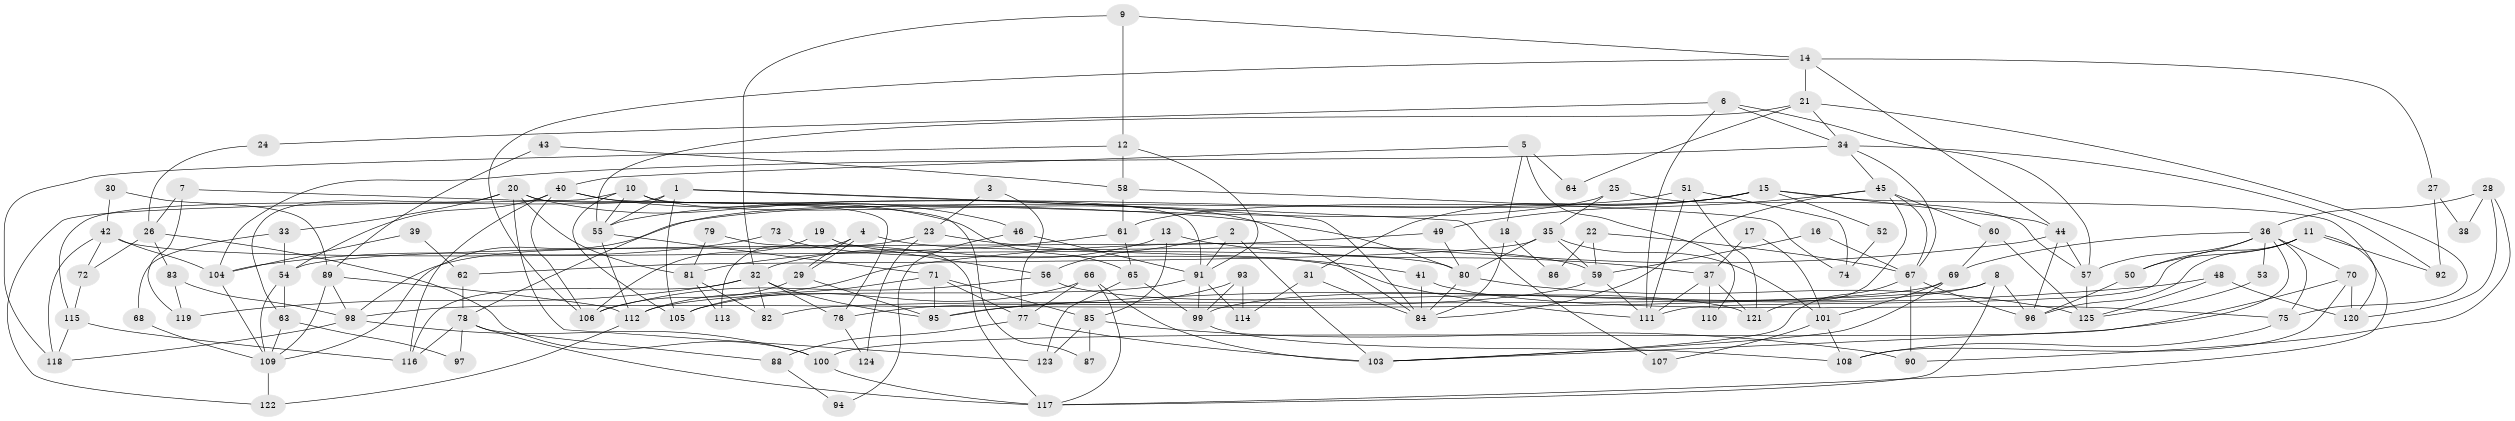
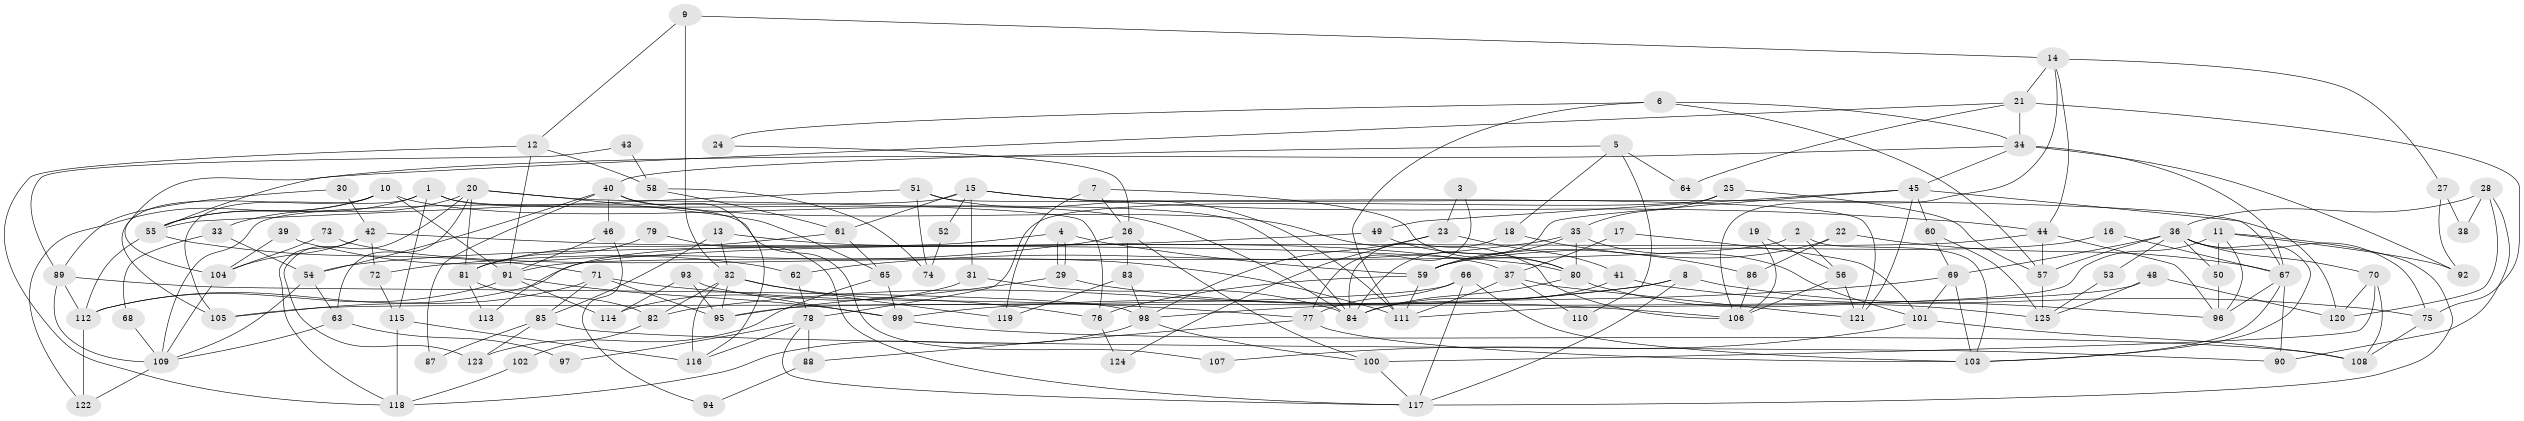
none -> (1744, 299)
none -> (521, 362)
